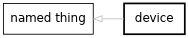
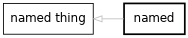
(154, 19) -> (154, 19)
